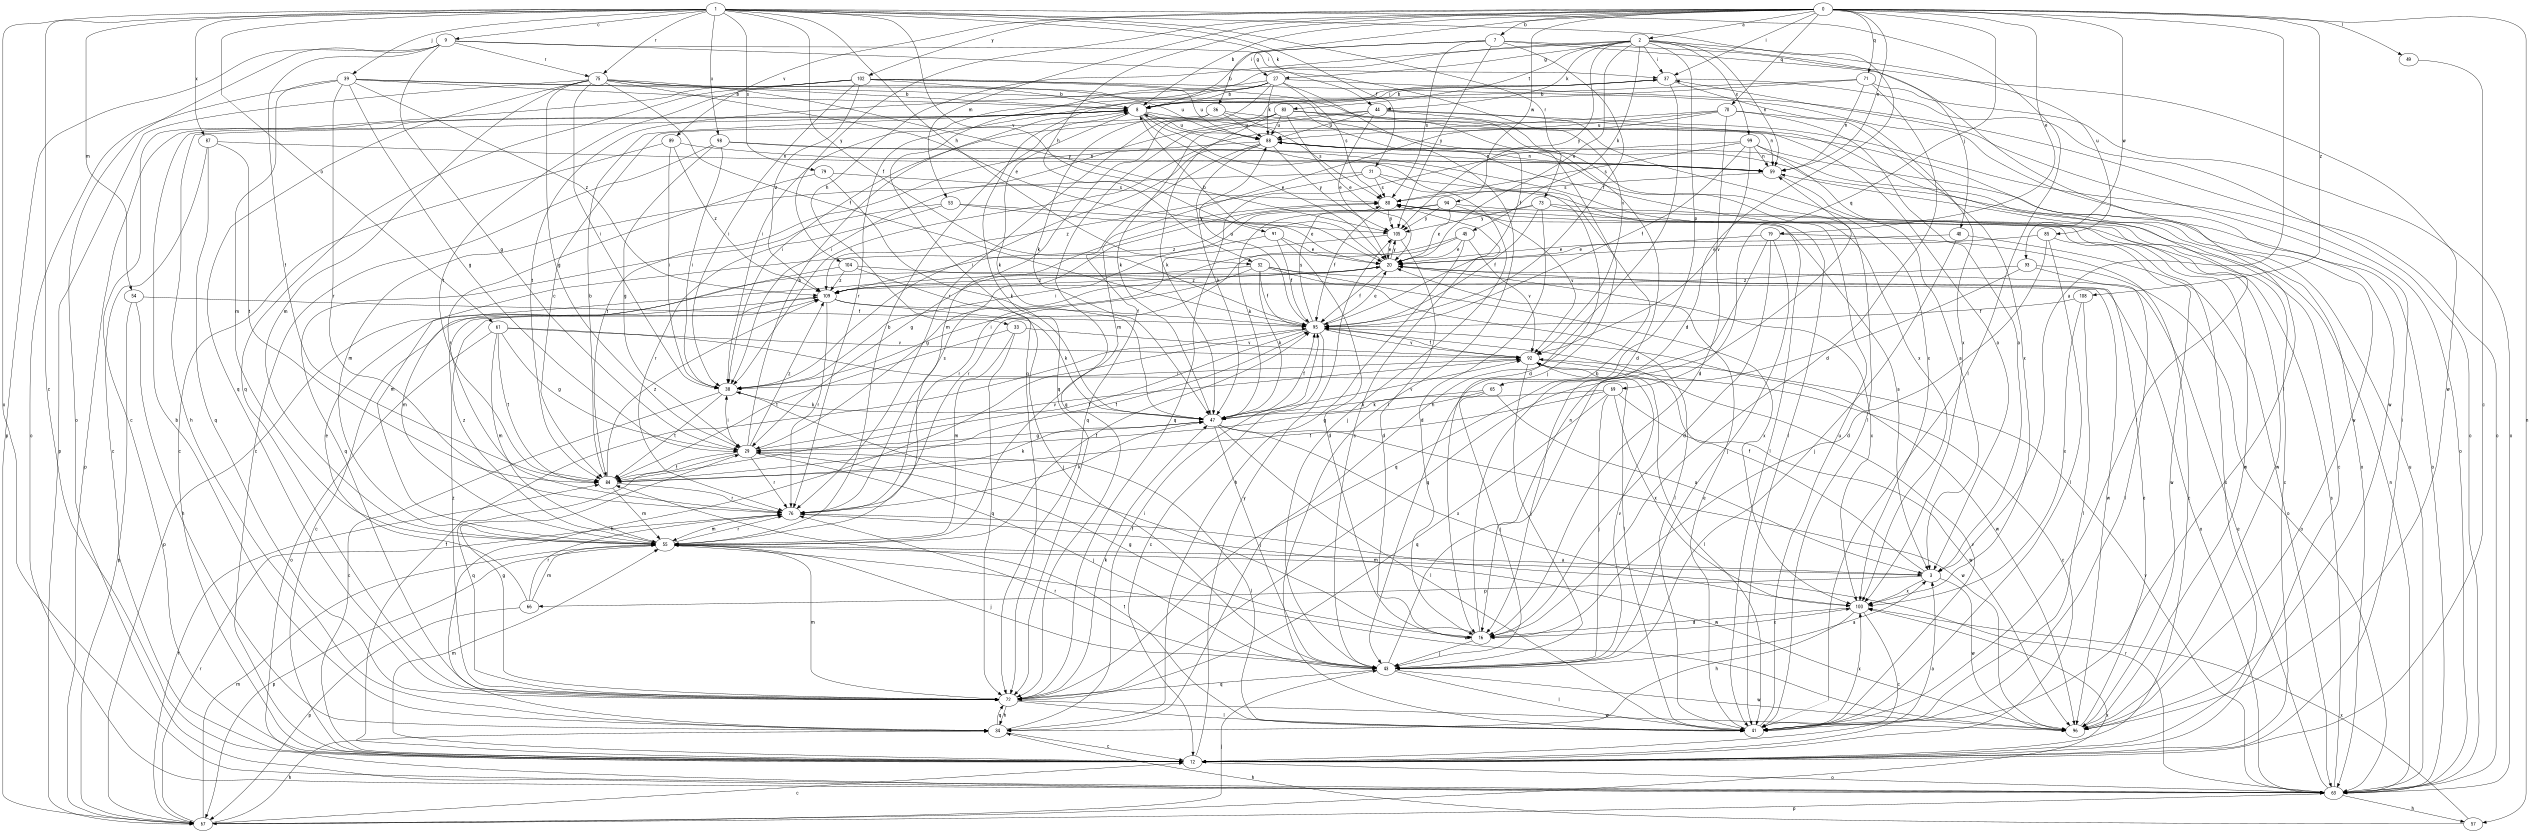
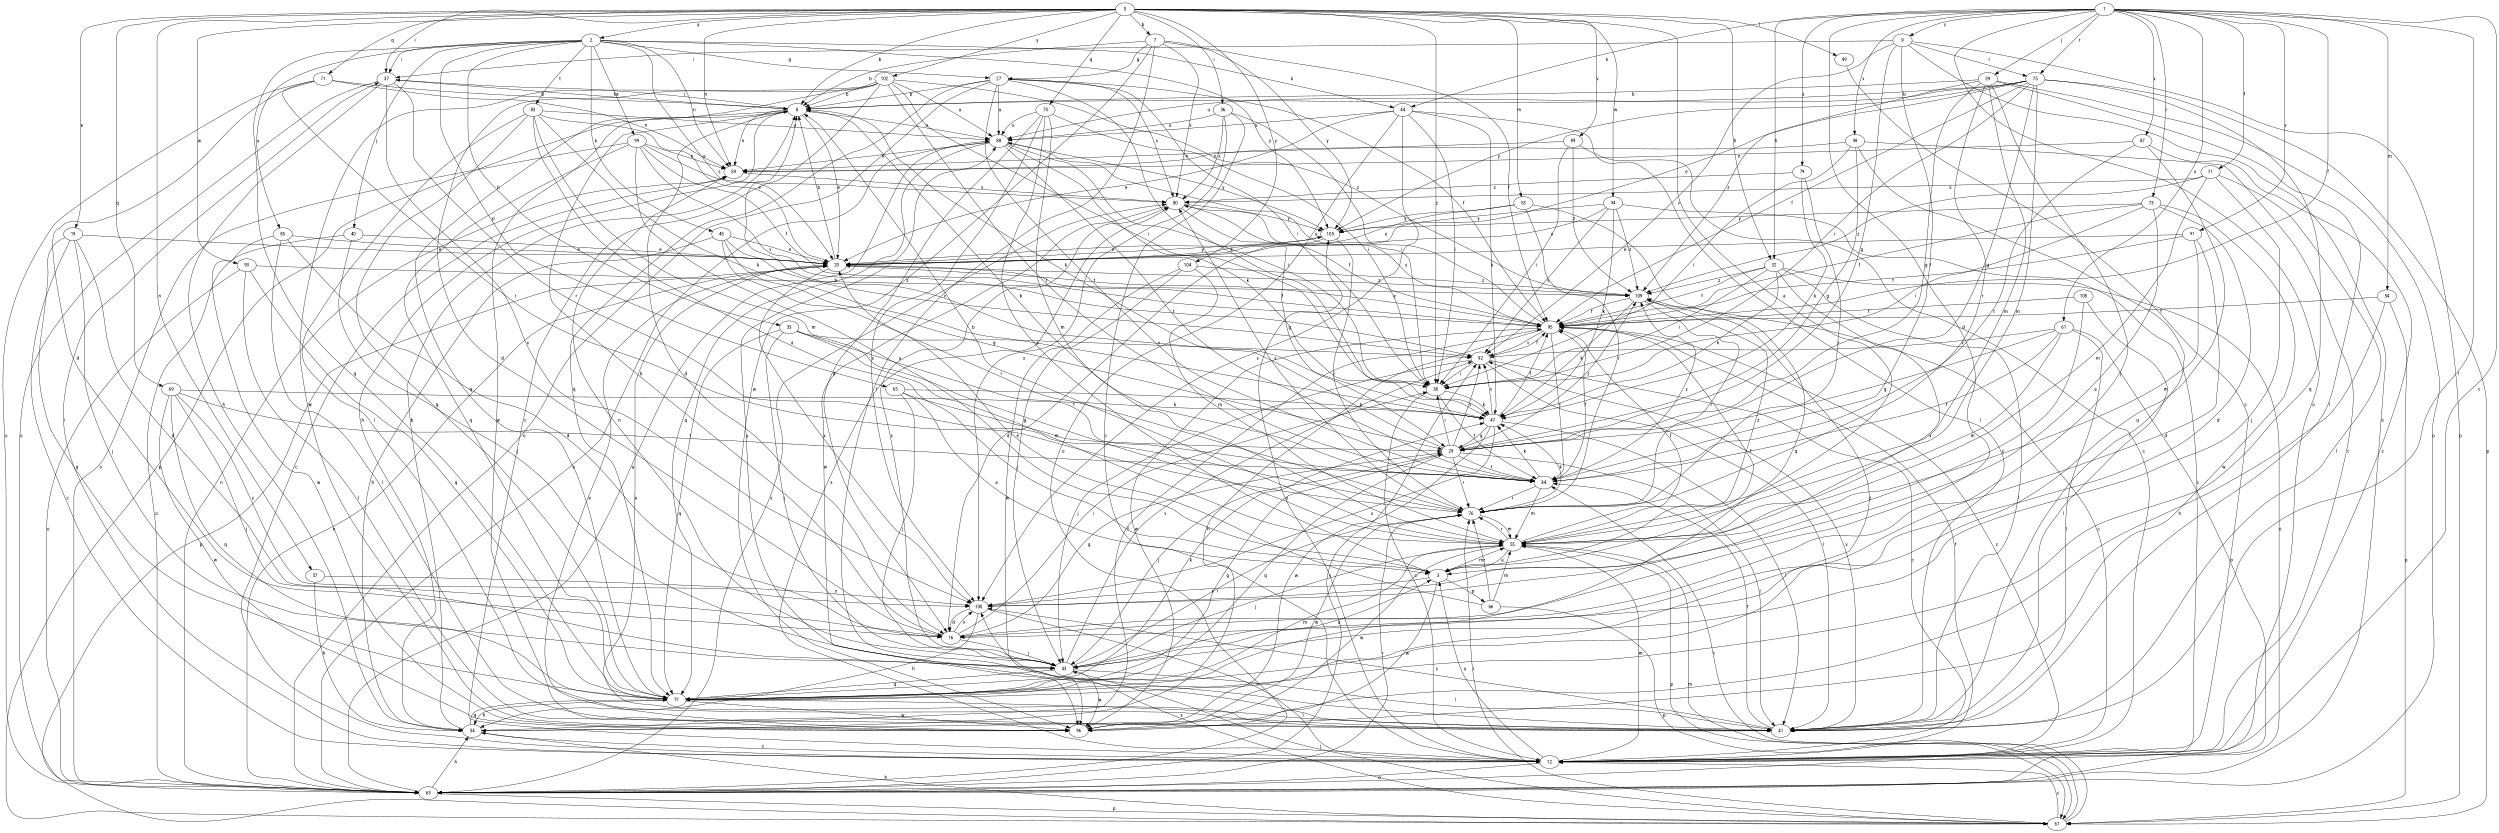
(2301, 25) -> (1436, 56)
(1270, 110) -> (1000, 110)
(759, 129) -> (1111, 501)
(1270, 573) -> (818, 580)
(2402, 808) -> (449, 764)
